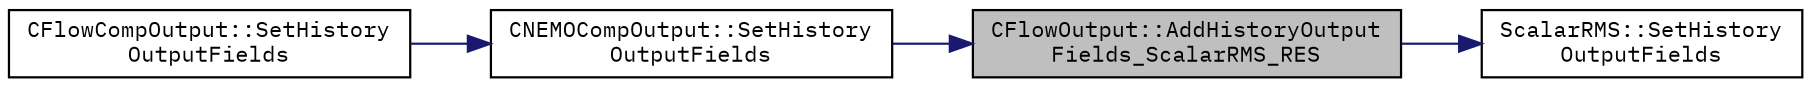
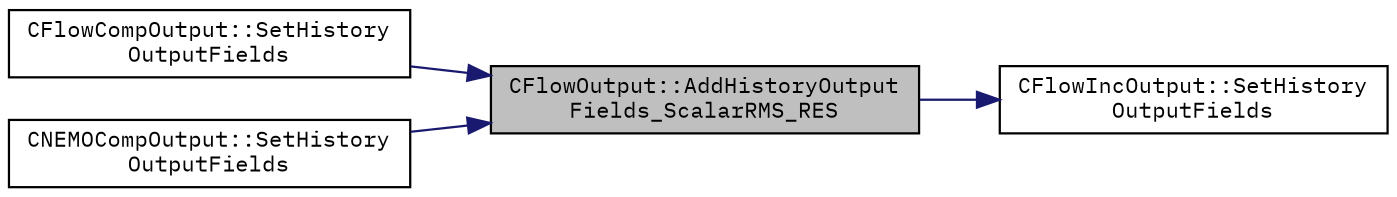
(439, 44) -> (439, 70)
(1642, 44) -> (1194, 100)
